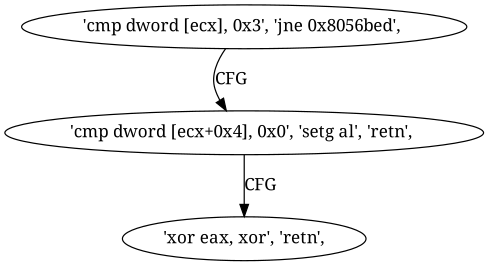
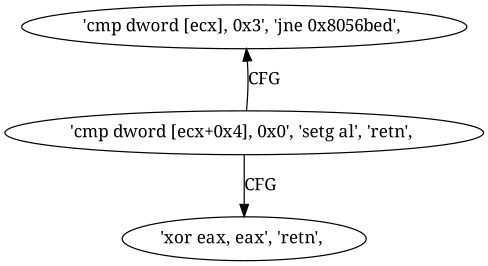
(214, 74) -> (248, 86)
(244, 239) -> (244, 239)
